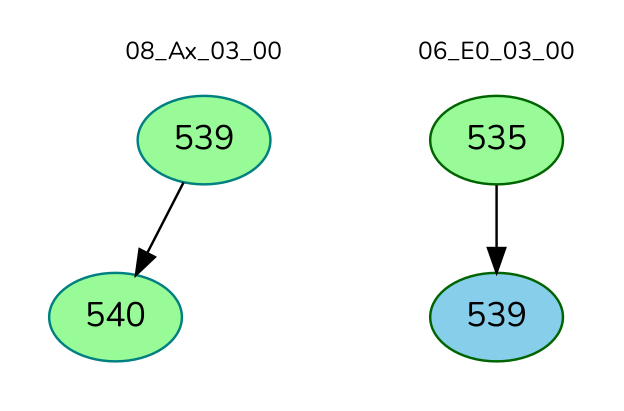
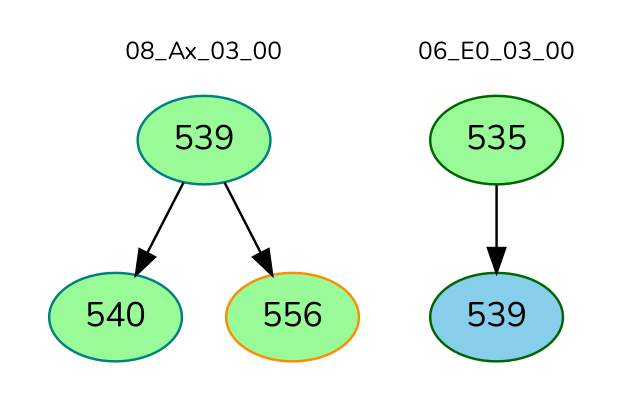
none -> (293, 317)
